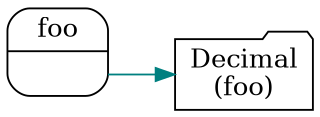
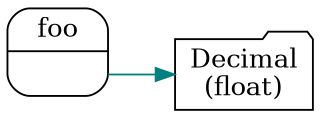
(244, 74) -> (244, 74)
